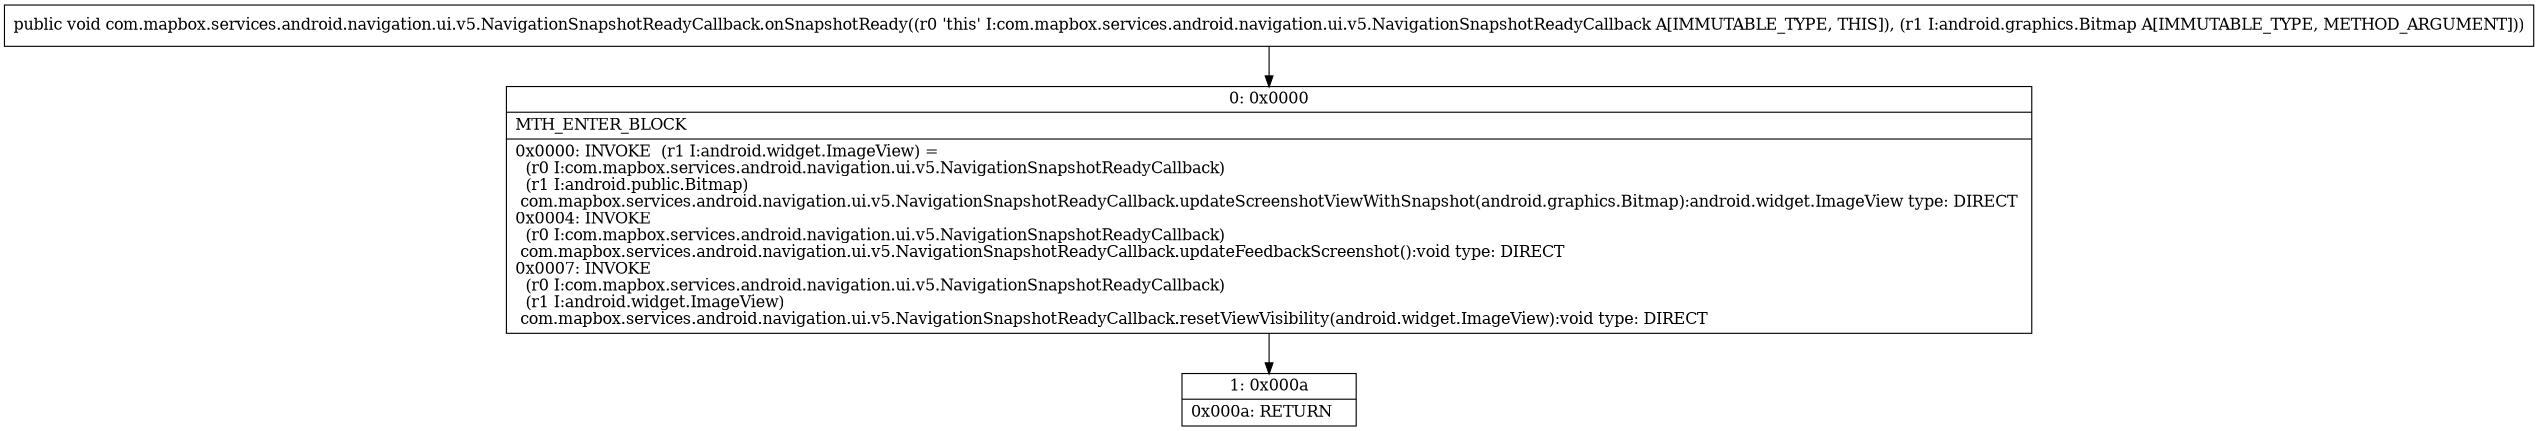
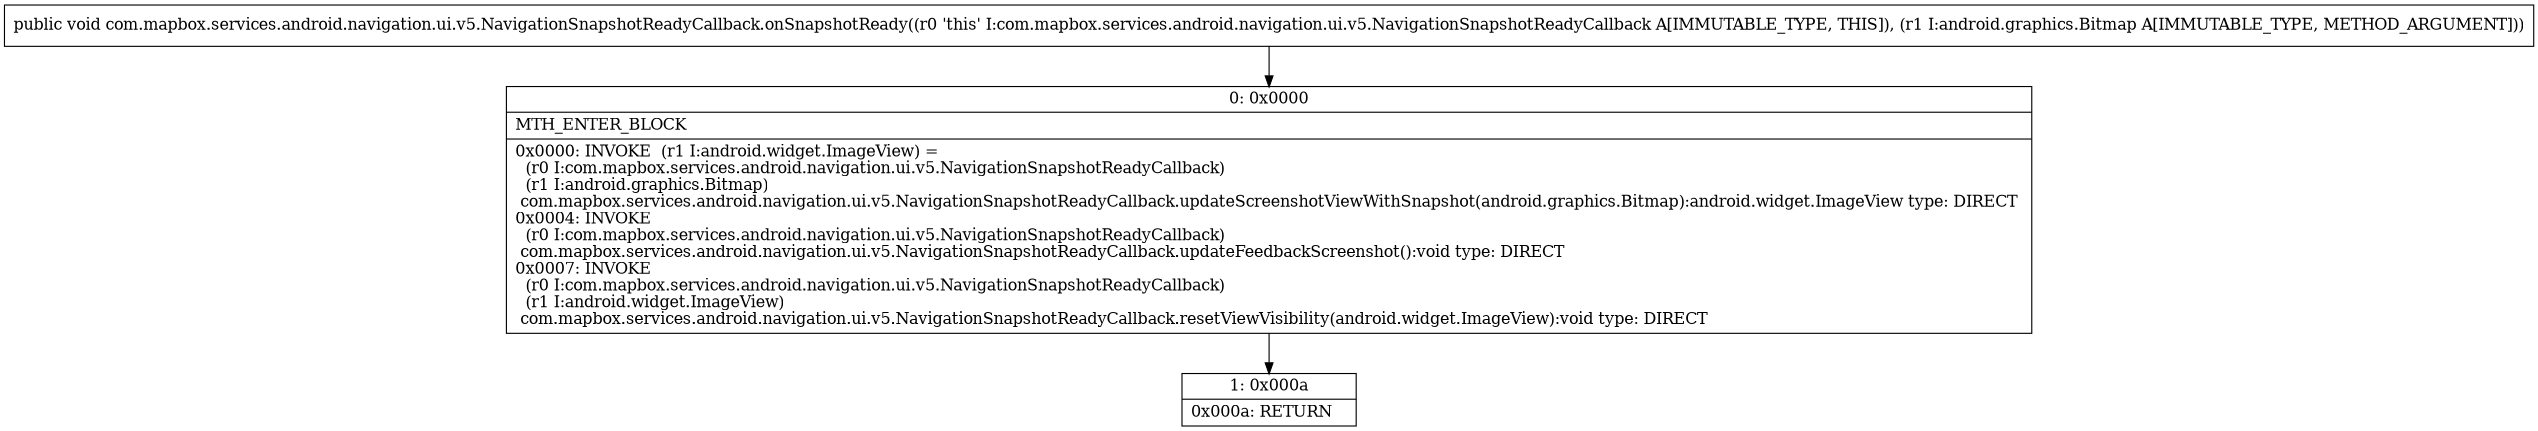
(632, 185) -> (642, 185)
